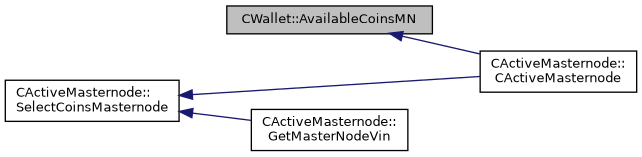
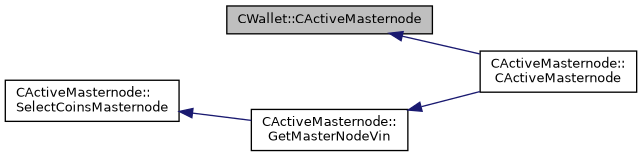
(330, 20) -> (330, 20)
(336, 86) -> (451, 99)
